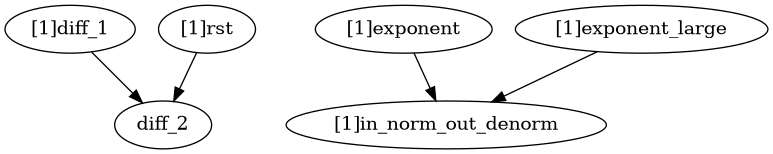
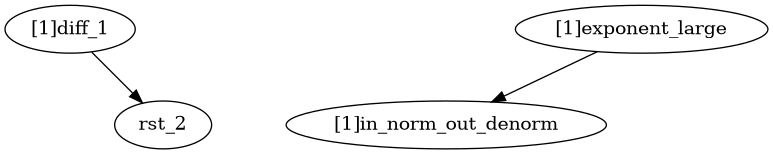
(207, 29) -> none
(404, 29) -> none
(163, 125) -> (163, 125)
